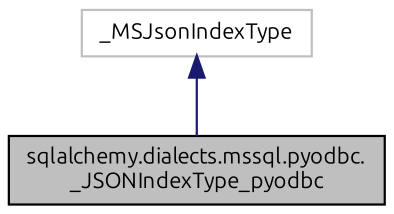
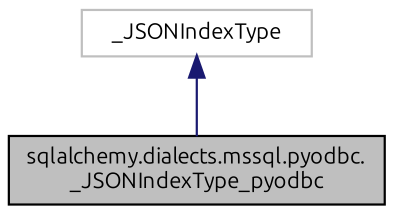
(197, 33) -> (197, 33)
